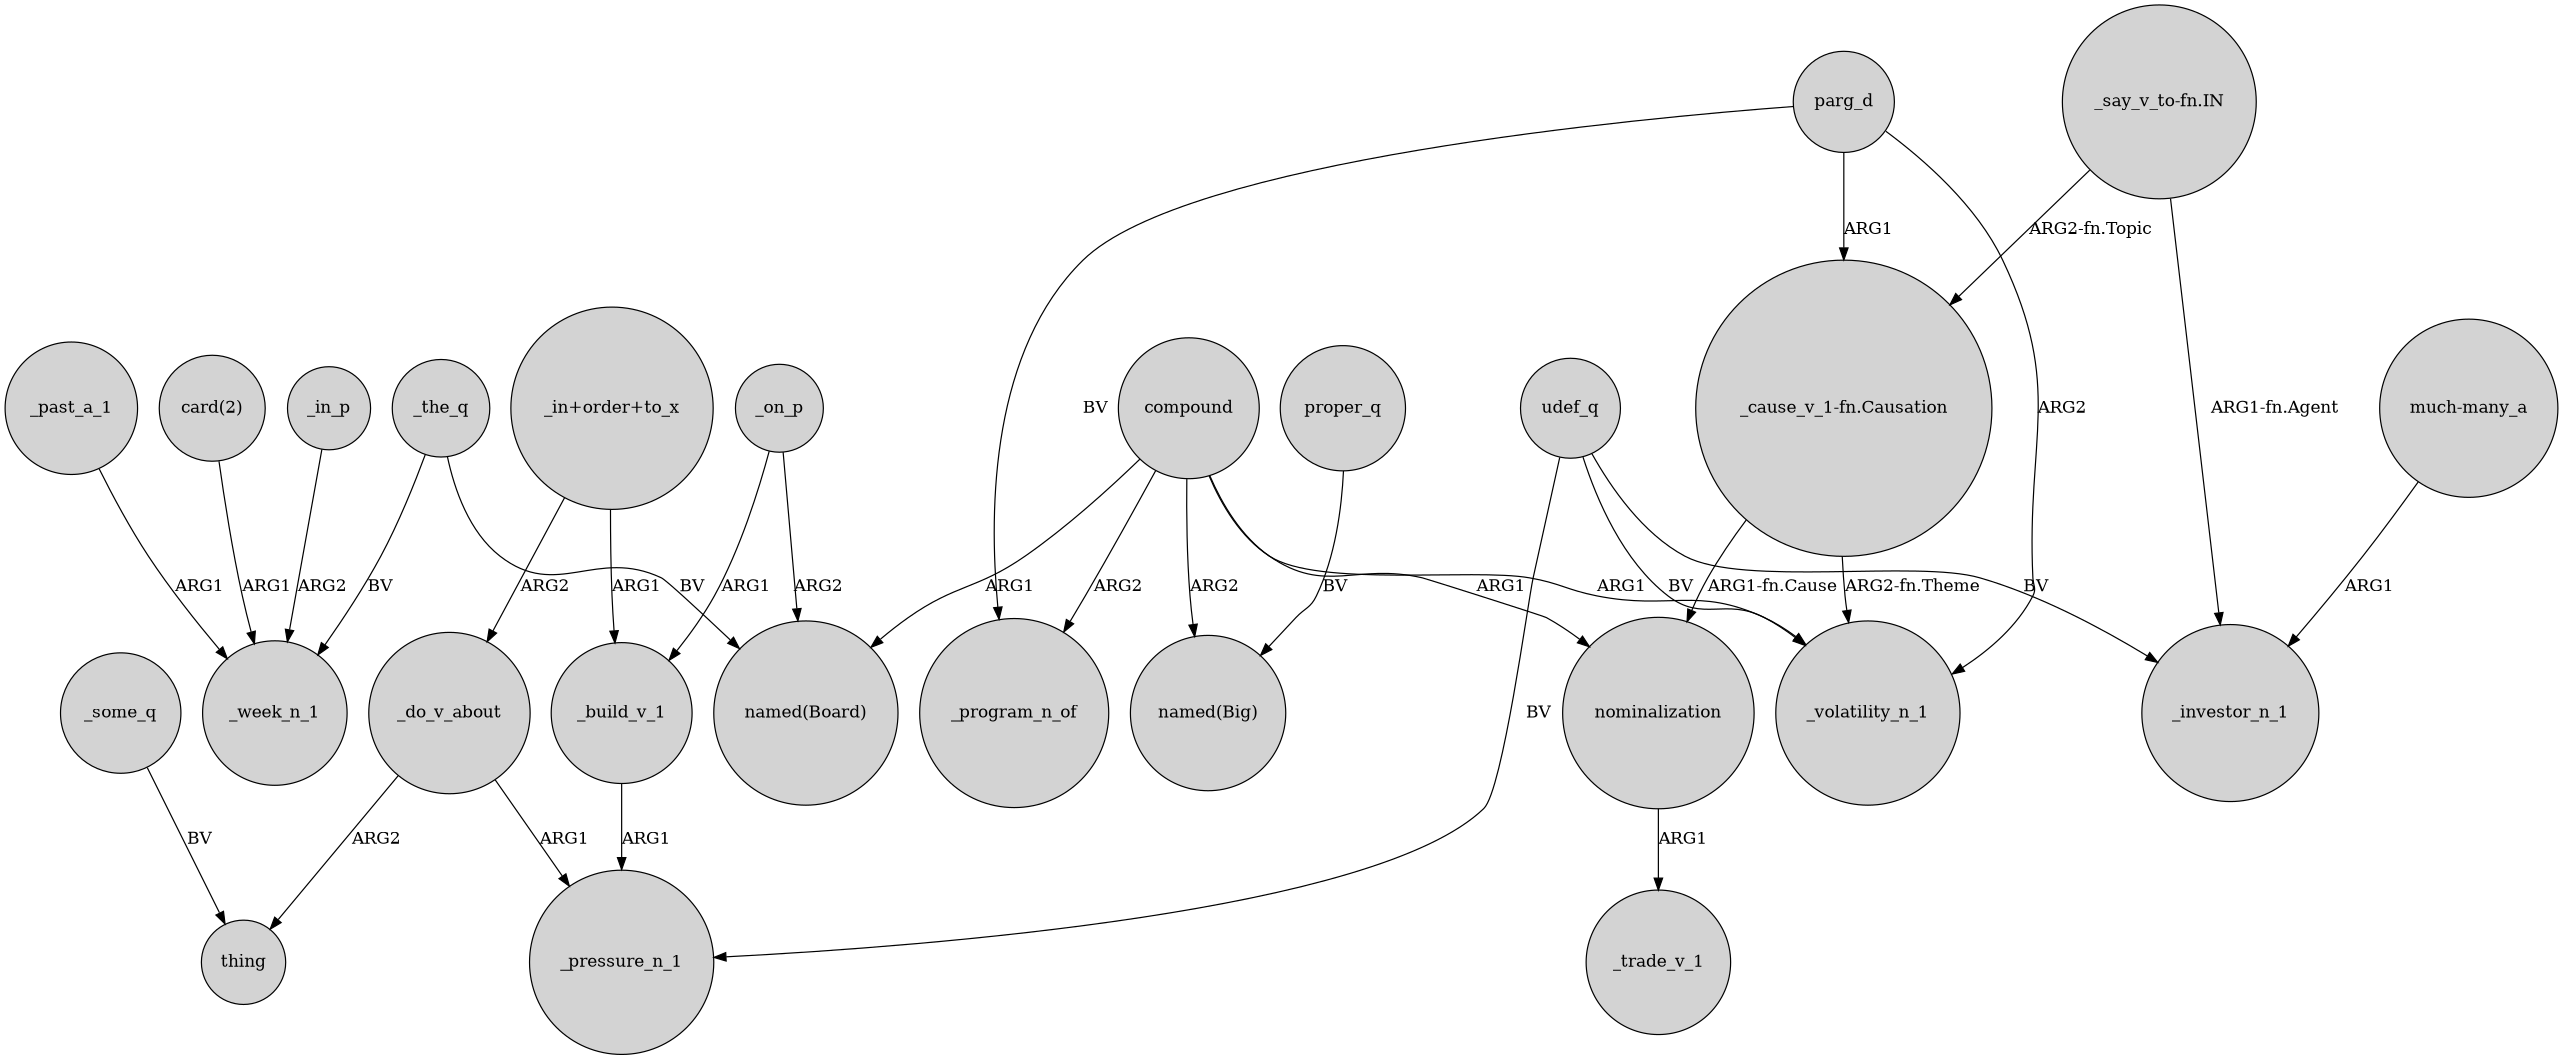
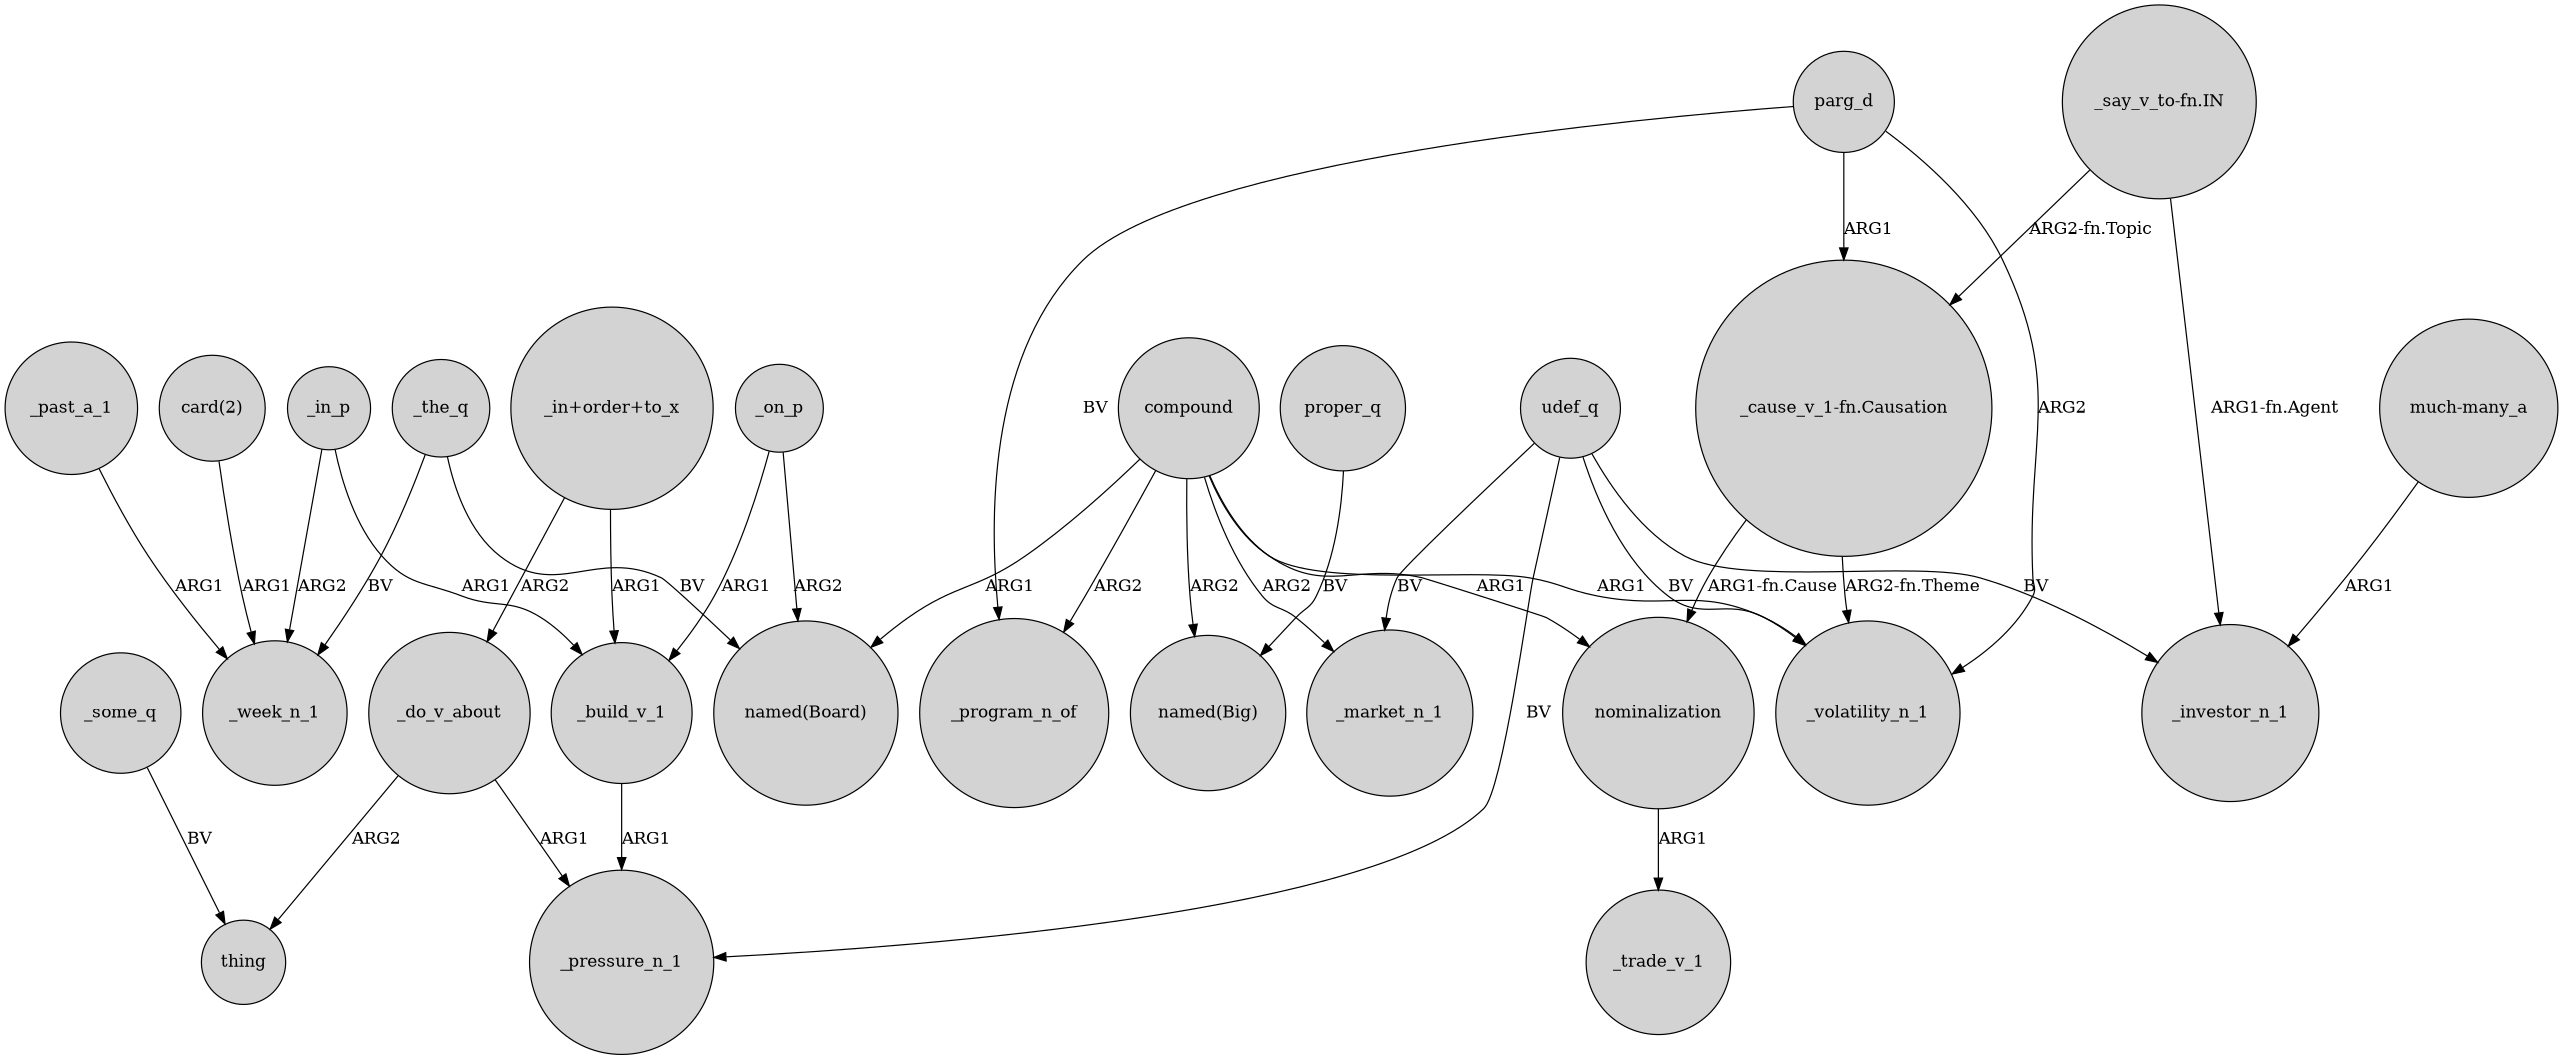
none -> (422, 583)
none -> (1390, 713)
